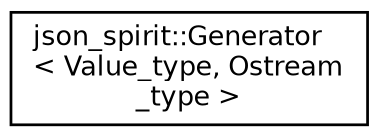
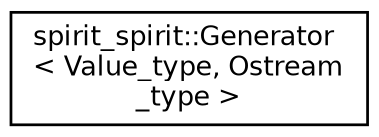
(189, 69) -> (189, 69)
